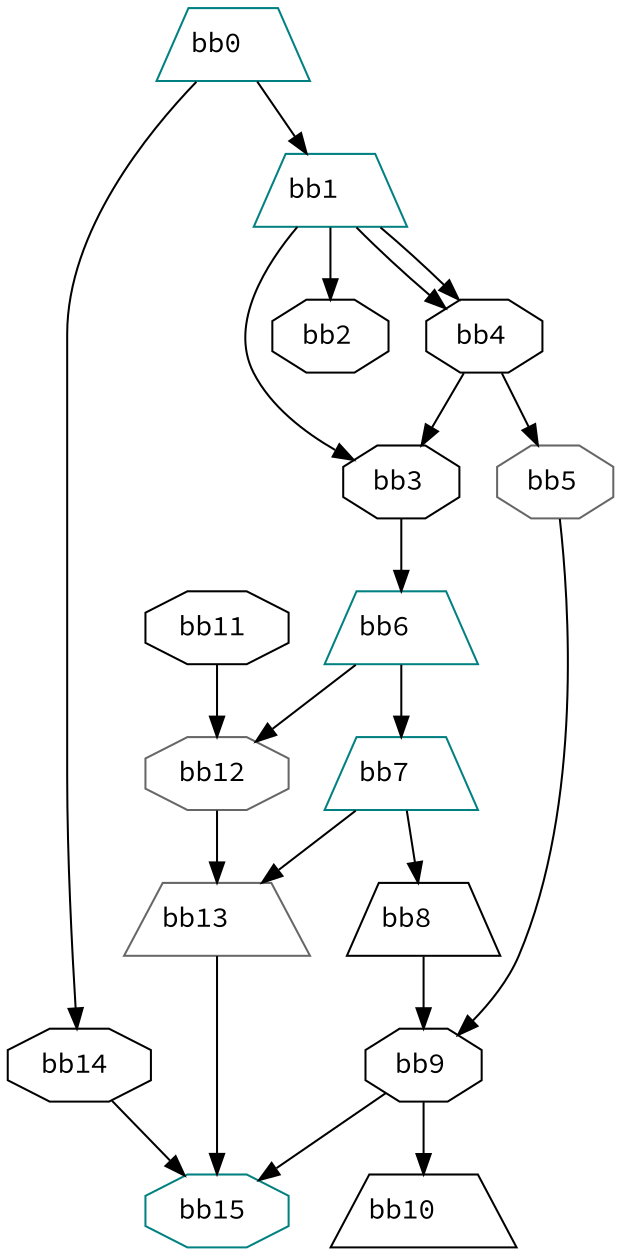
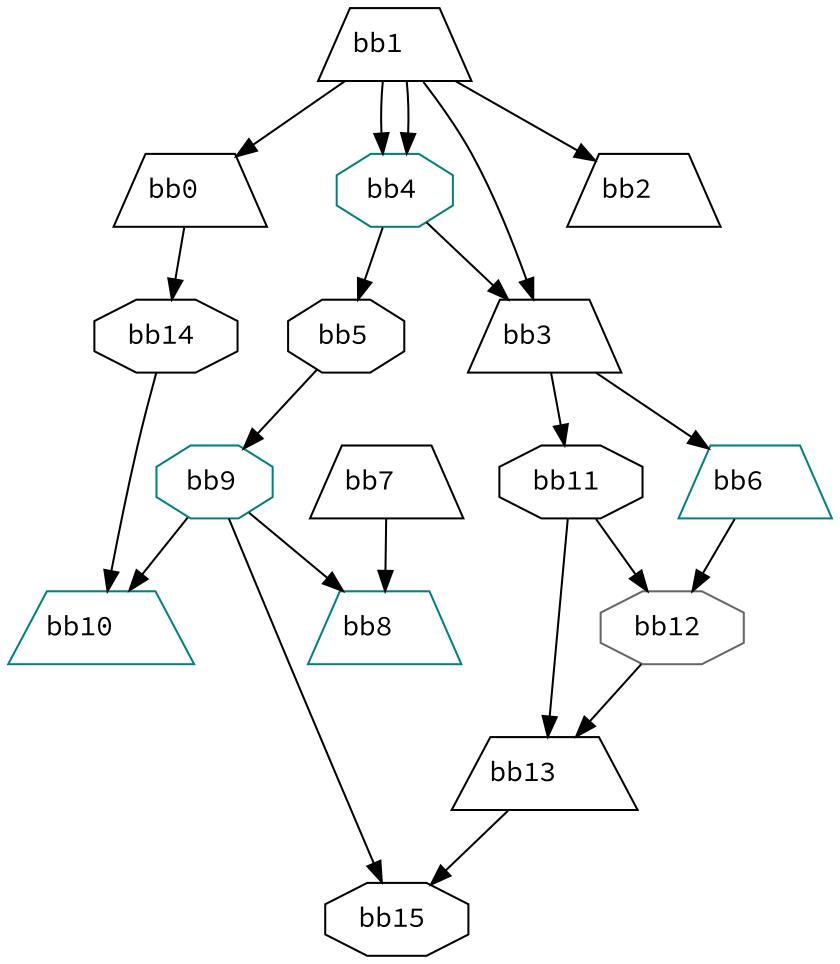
(233, 45) -> (190, 190)
(276, 109) -> (299, 113)
(330, 190) -> (395, 45)
(330, 336) -> (644, 190)
(484, 336) -> (395, 190)
none -> (556, 399)
(401, 482) -> (545, 336)
(555, 482) -> (346, 336)
(401, 691) -> none
(401, 774) -> (387, 482)
(317, 840) -> (559, 617)
(217, 919) -> (545, 774)
(424, 919) -> (385, 628)
(424, 982) -> (288, 545)
(424, 1065) -> (215, 482)
(141, 1131) -> (132, 471)
(217, 1211) -> (397, 919)
(424, 1211) -> (101, 628)
